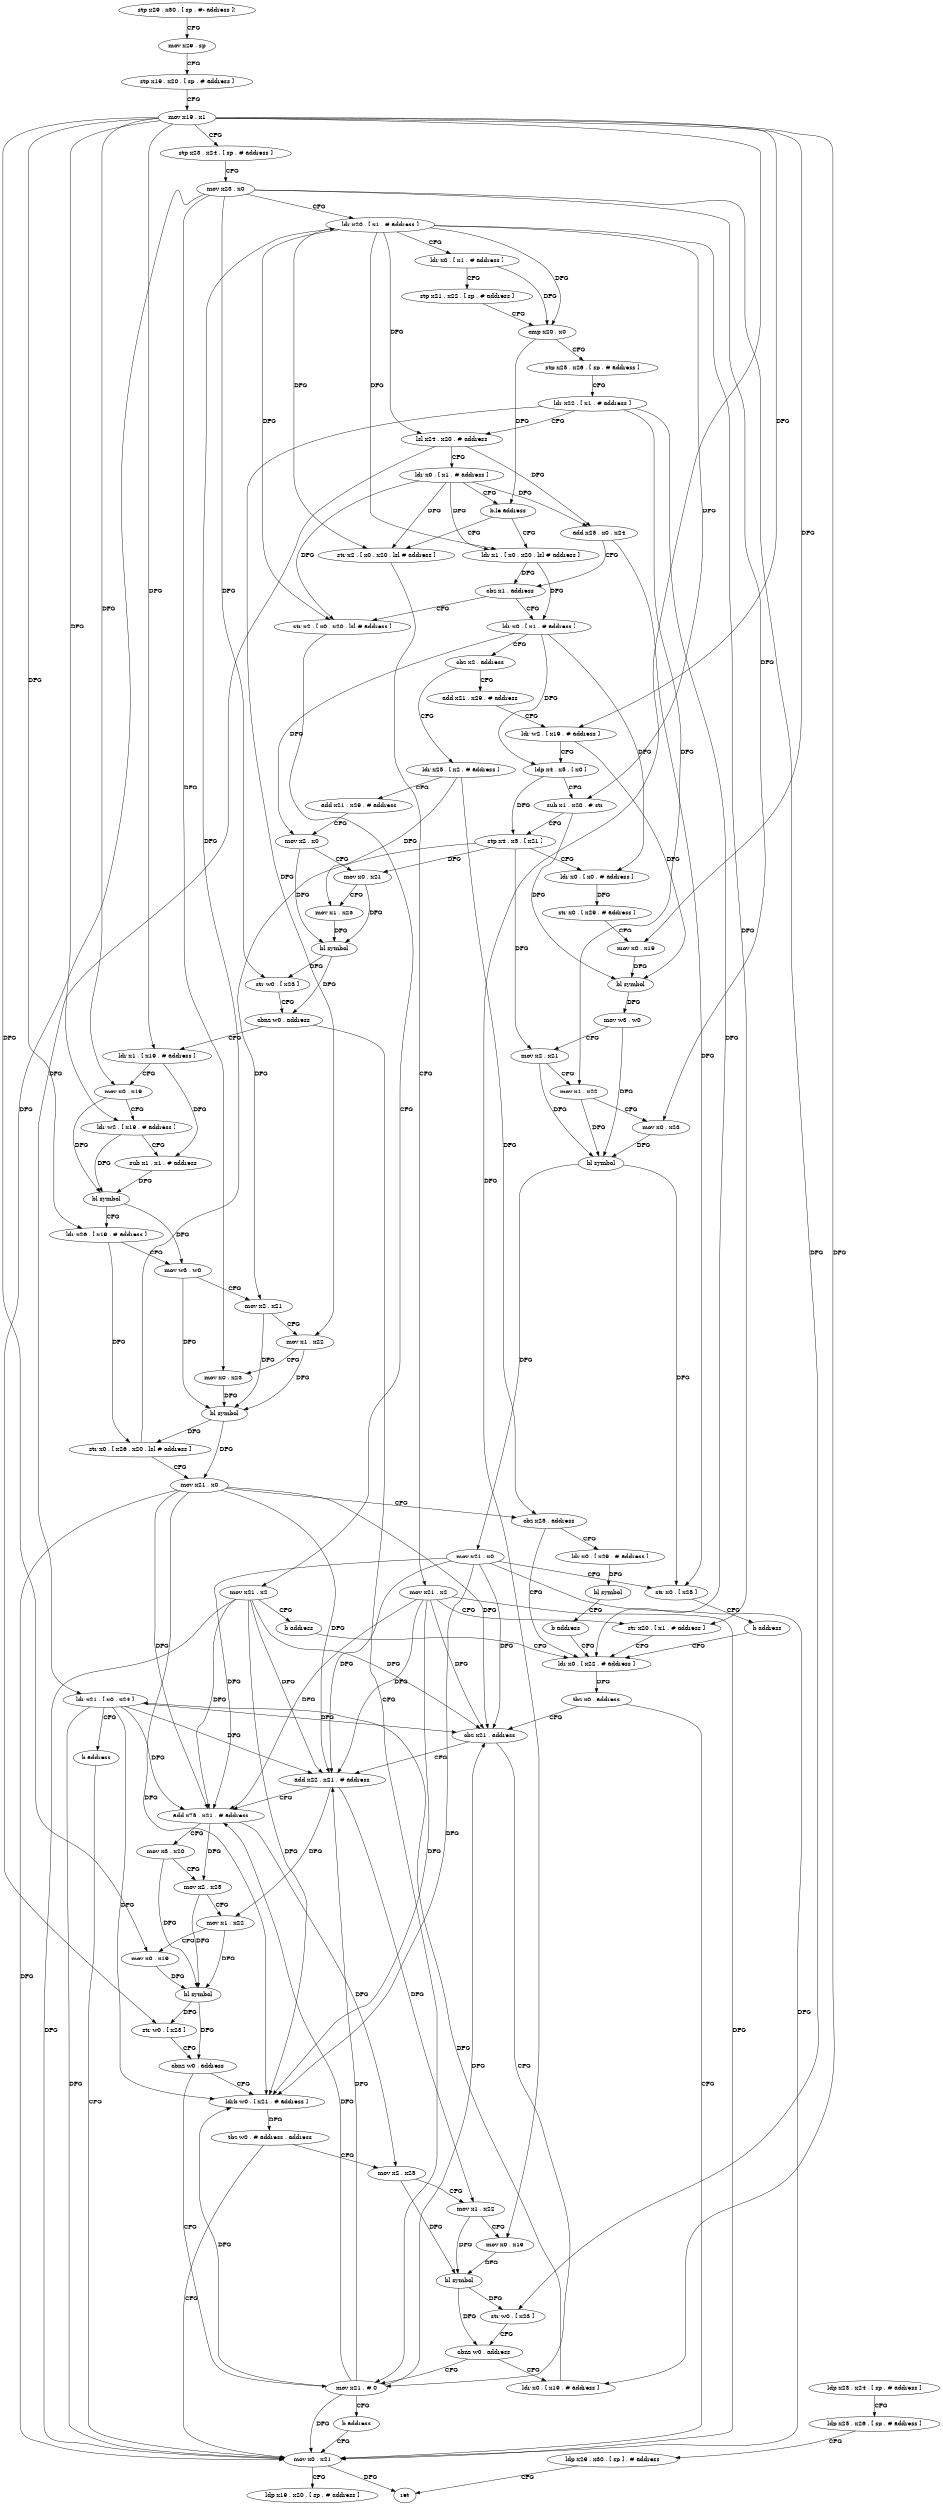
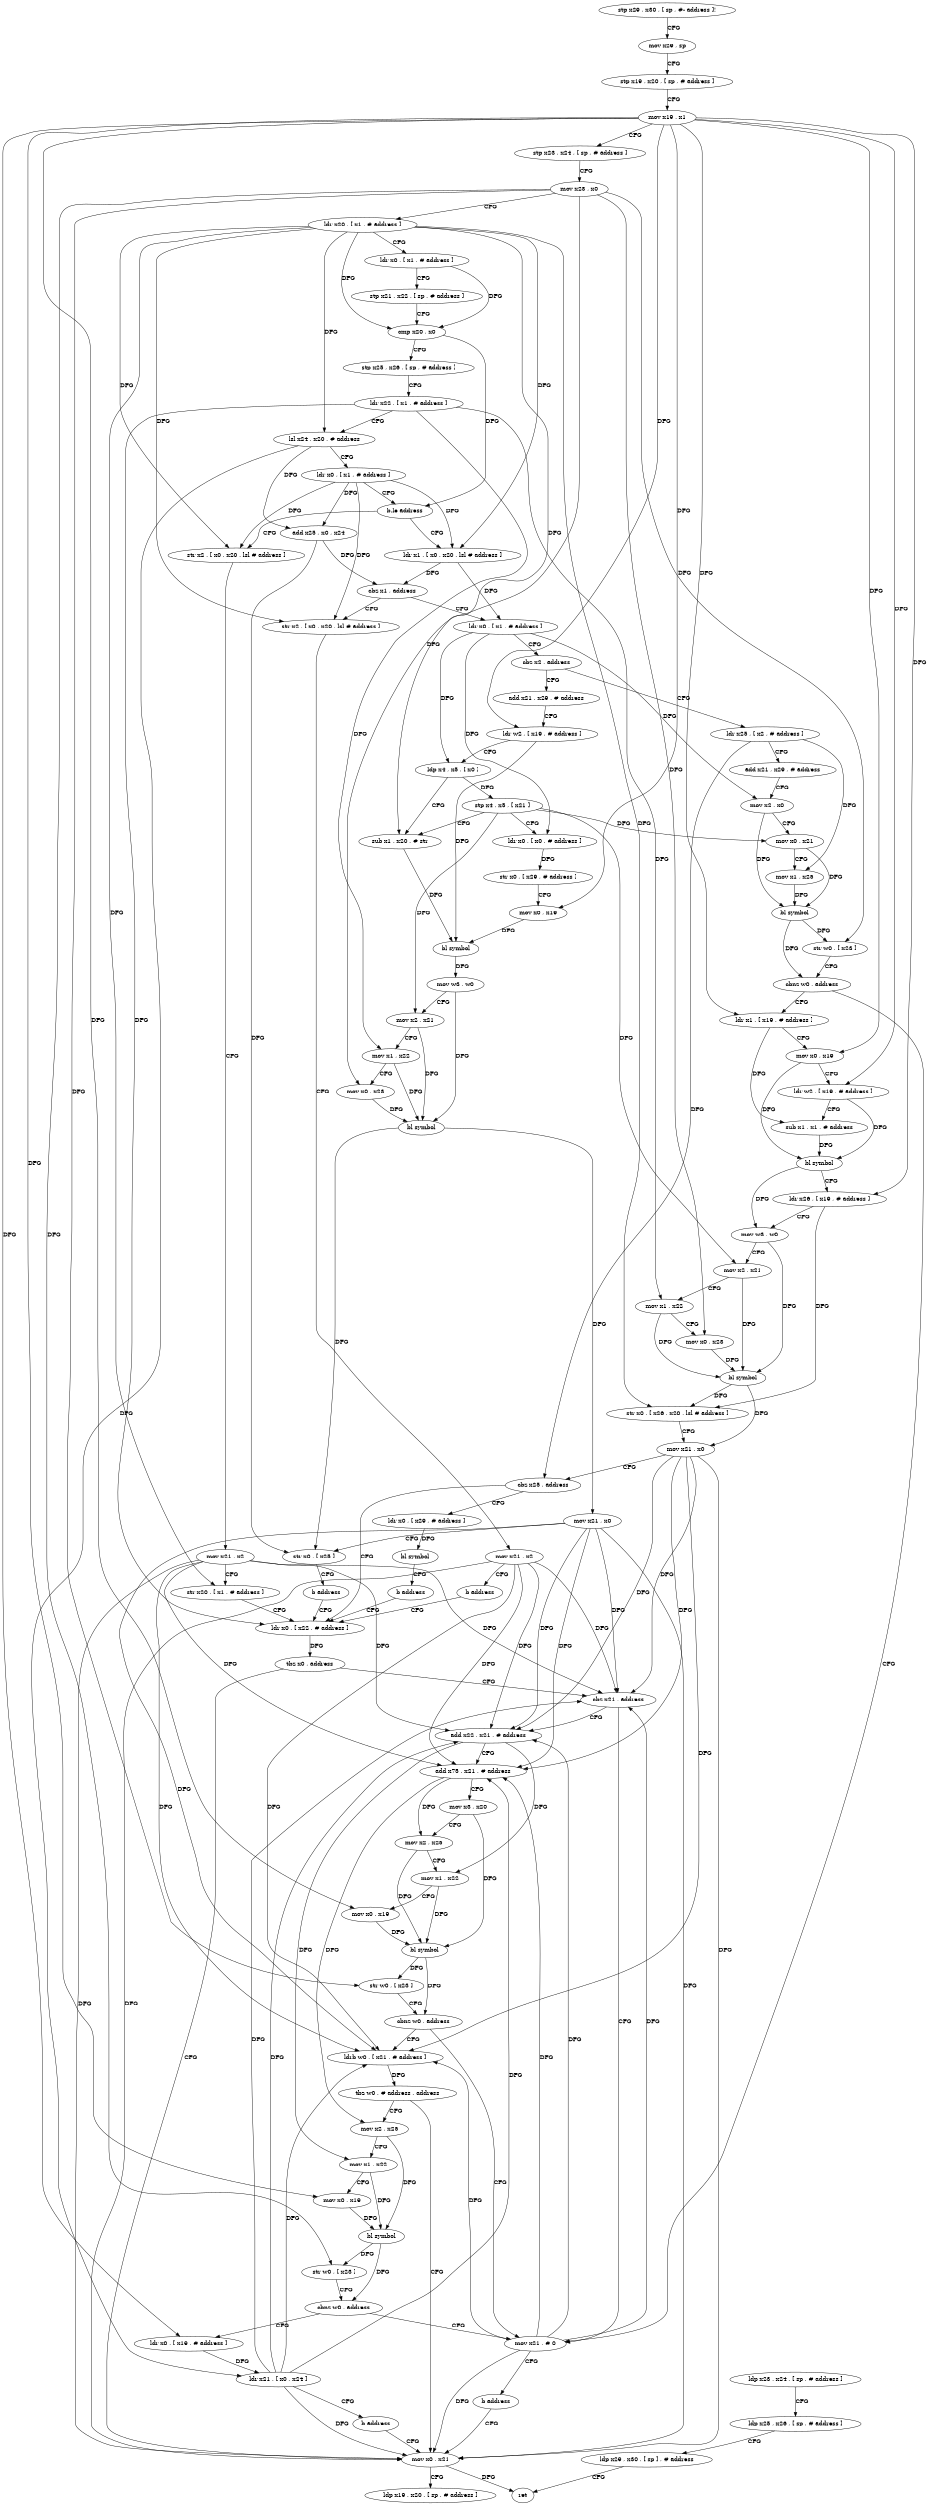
(612, 555) -> (348, 555)
(547, 823) -> (453, 823)
(203, 824) -> (622, 757)
